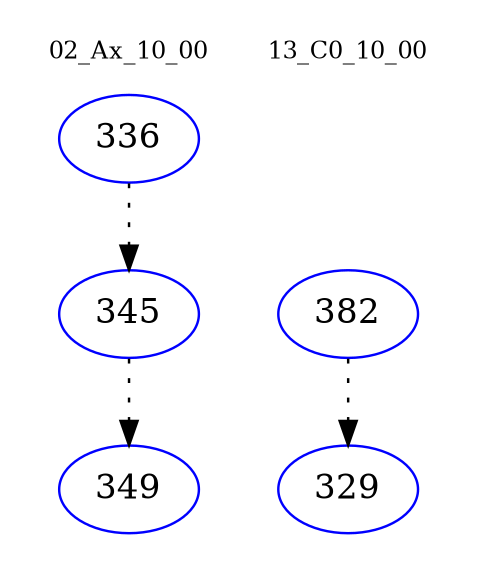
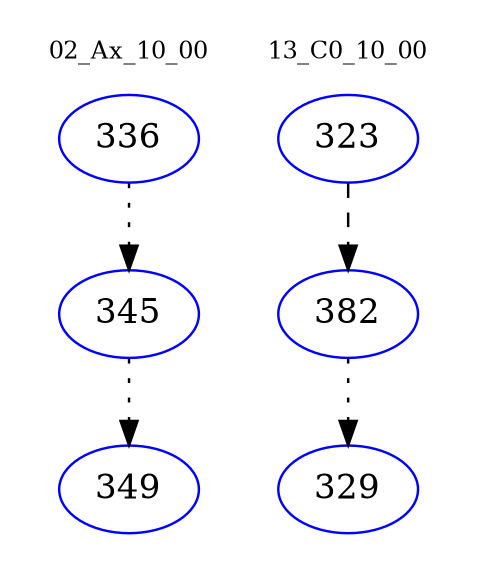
none -> (348, 139)
